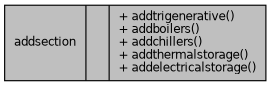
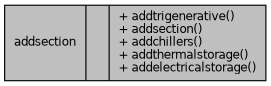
(159, 30) -> (161, 30)
